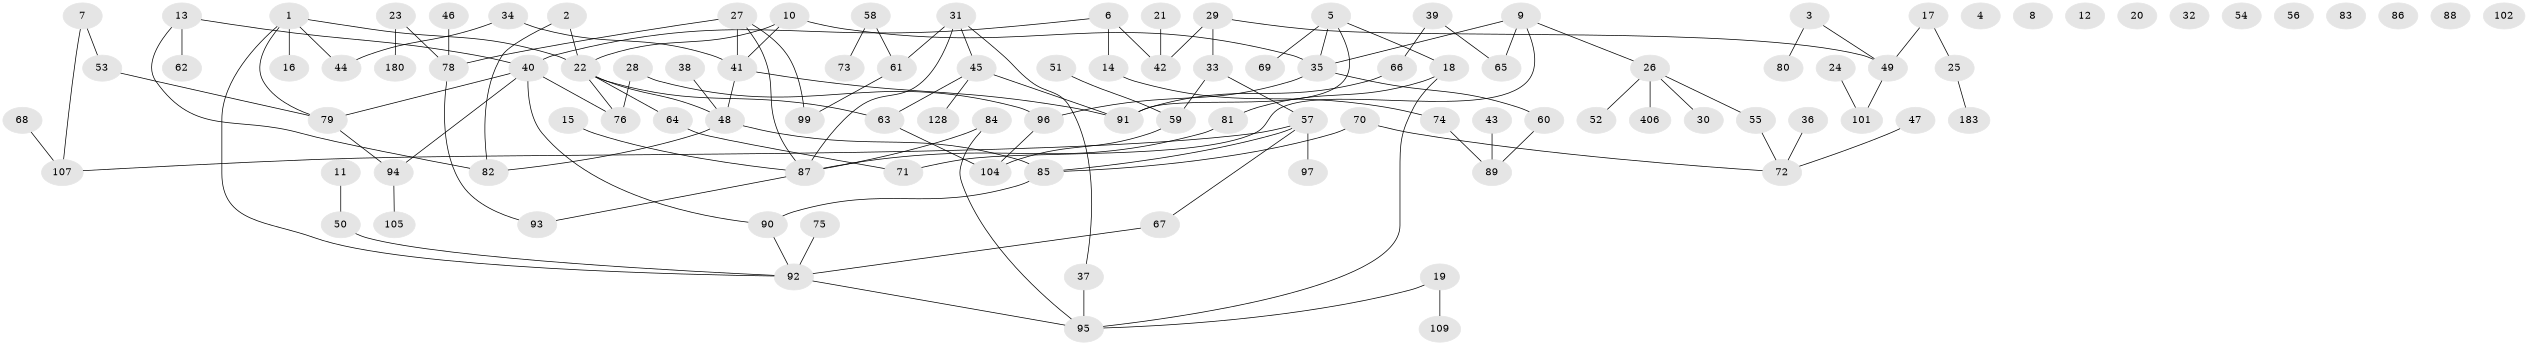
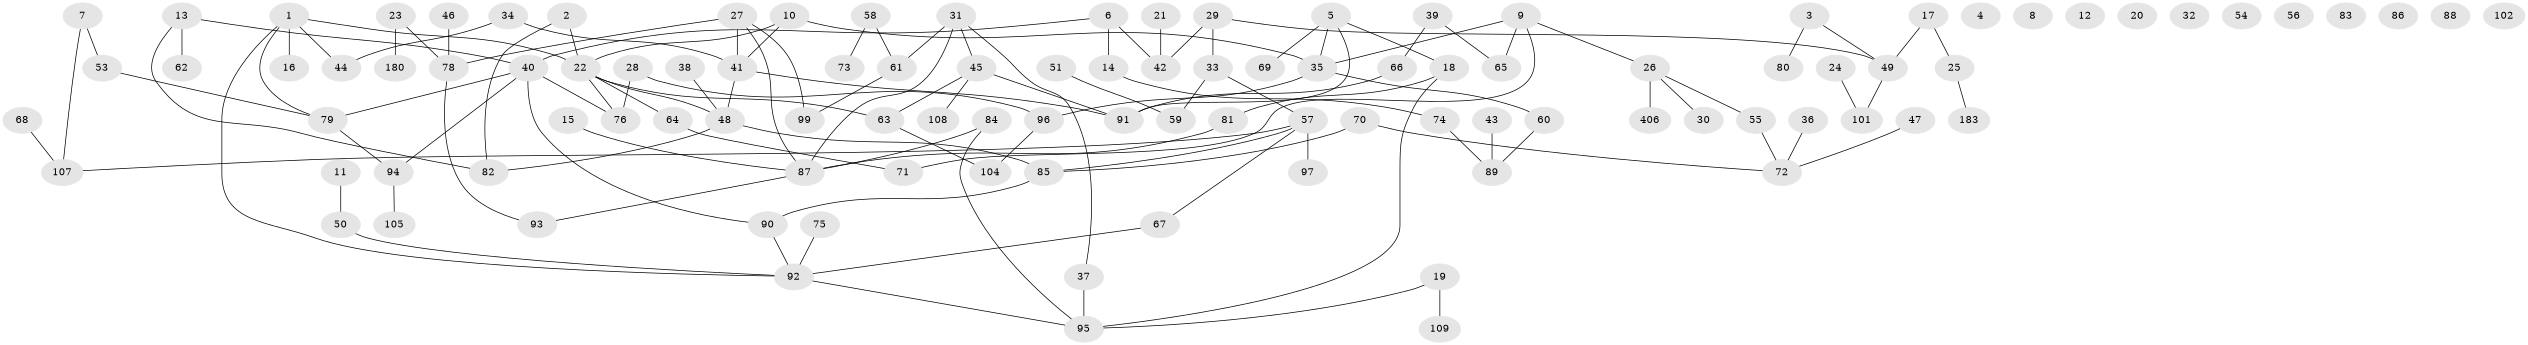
(938, 120) -> (938, 120)
(1596, 120) -> none
(1084, 147) -> none
